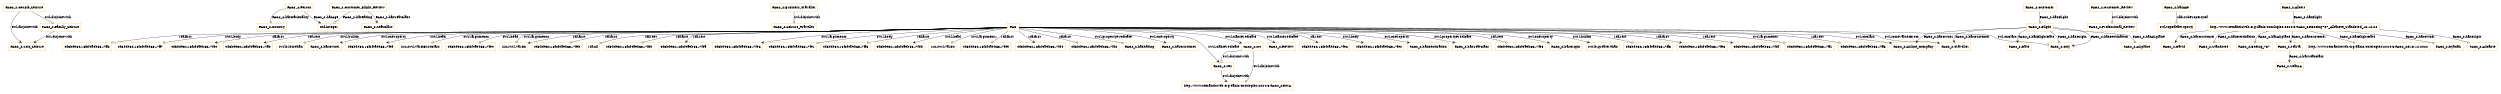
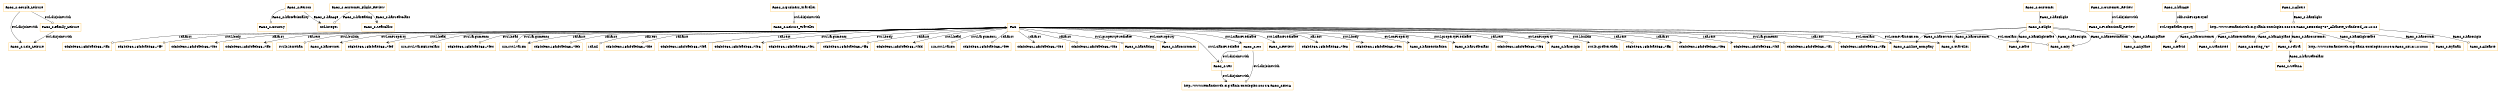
(846, 31) -> (812, 33)
